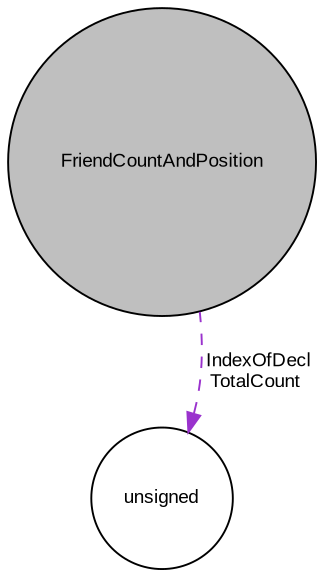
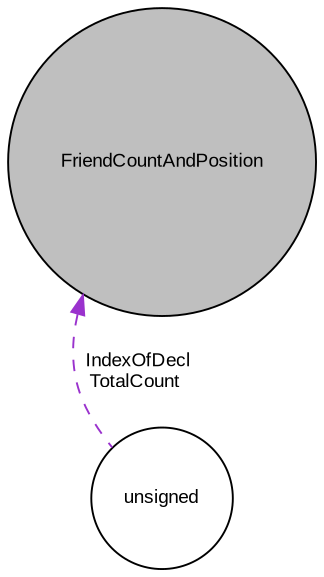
(202, 363) -> (77, 385)
